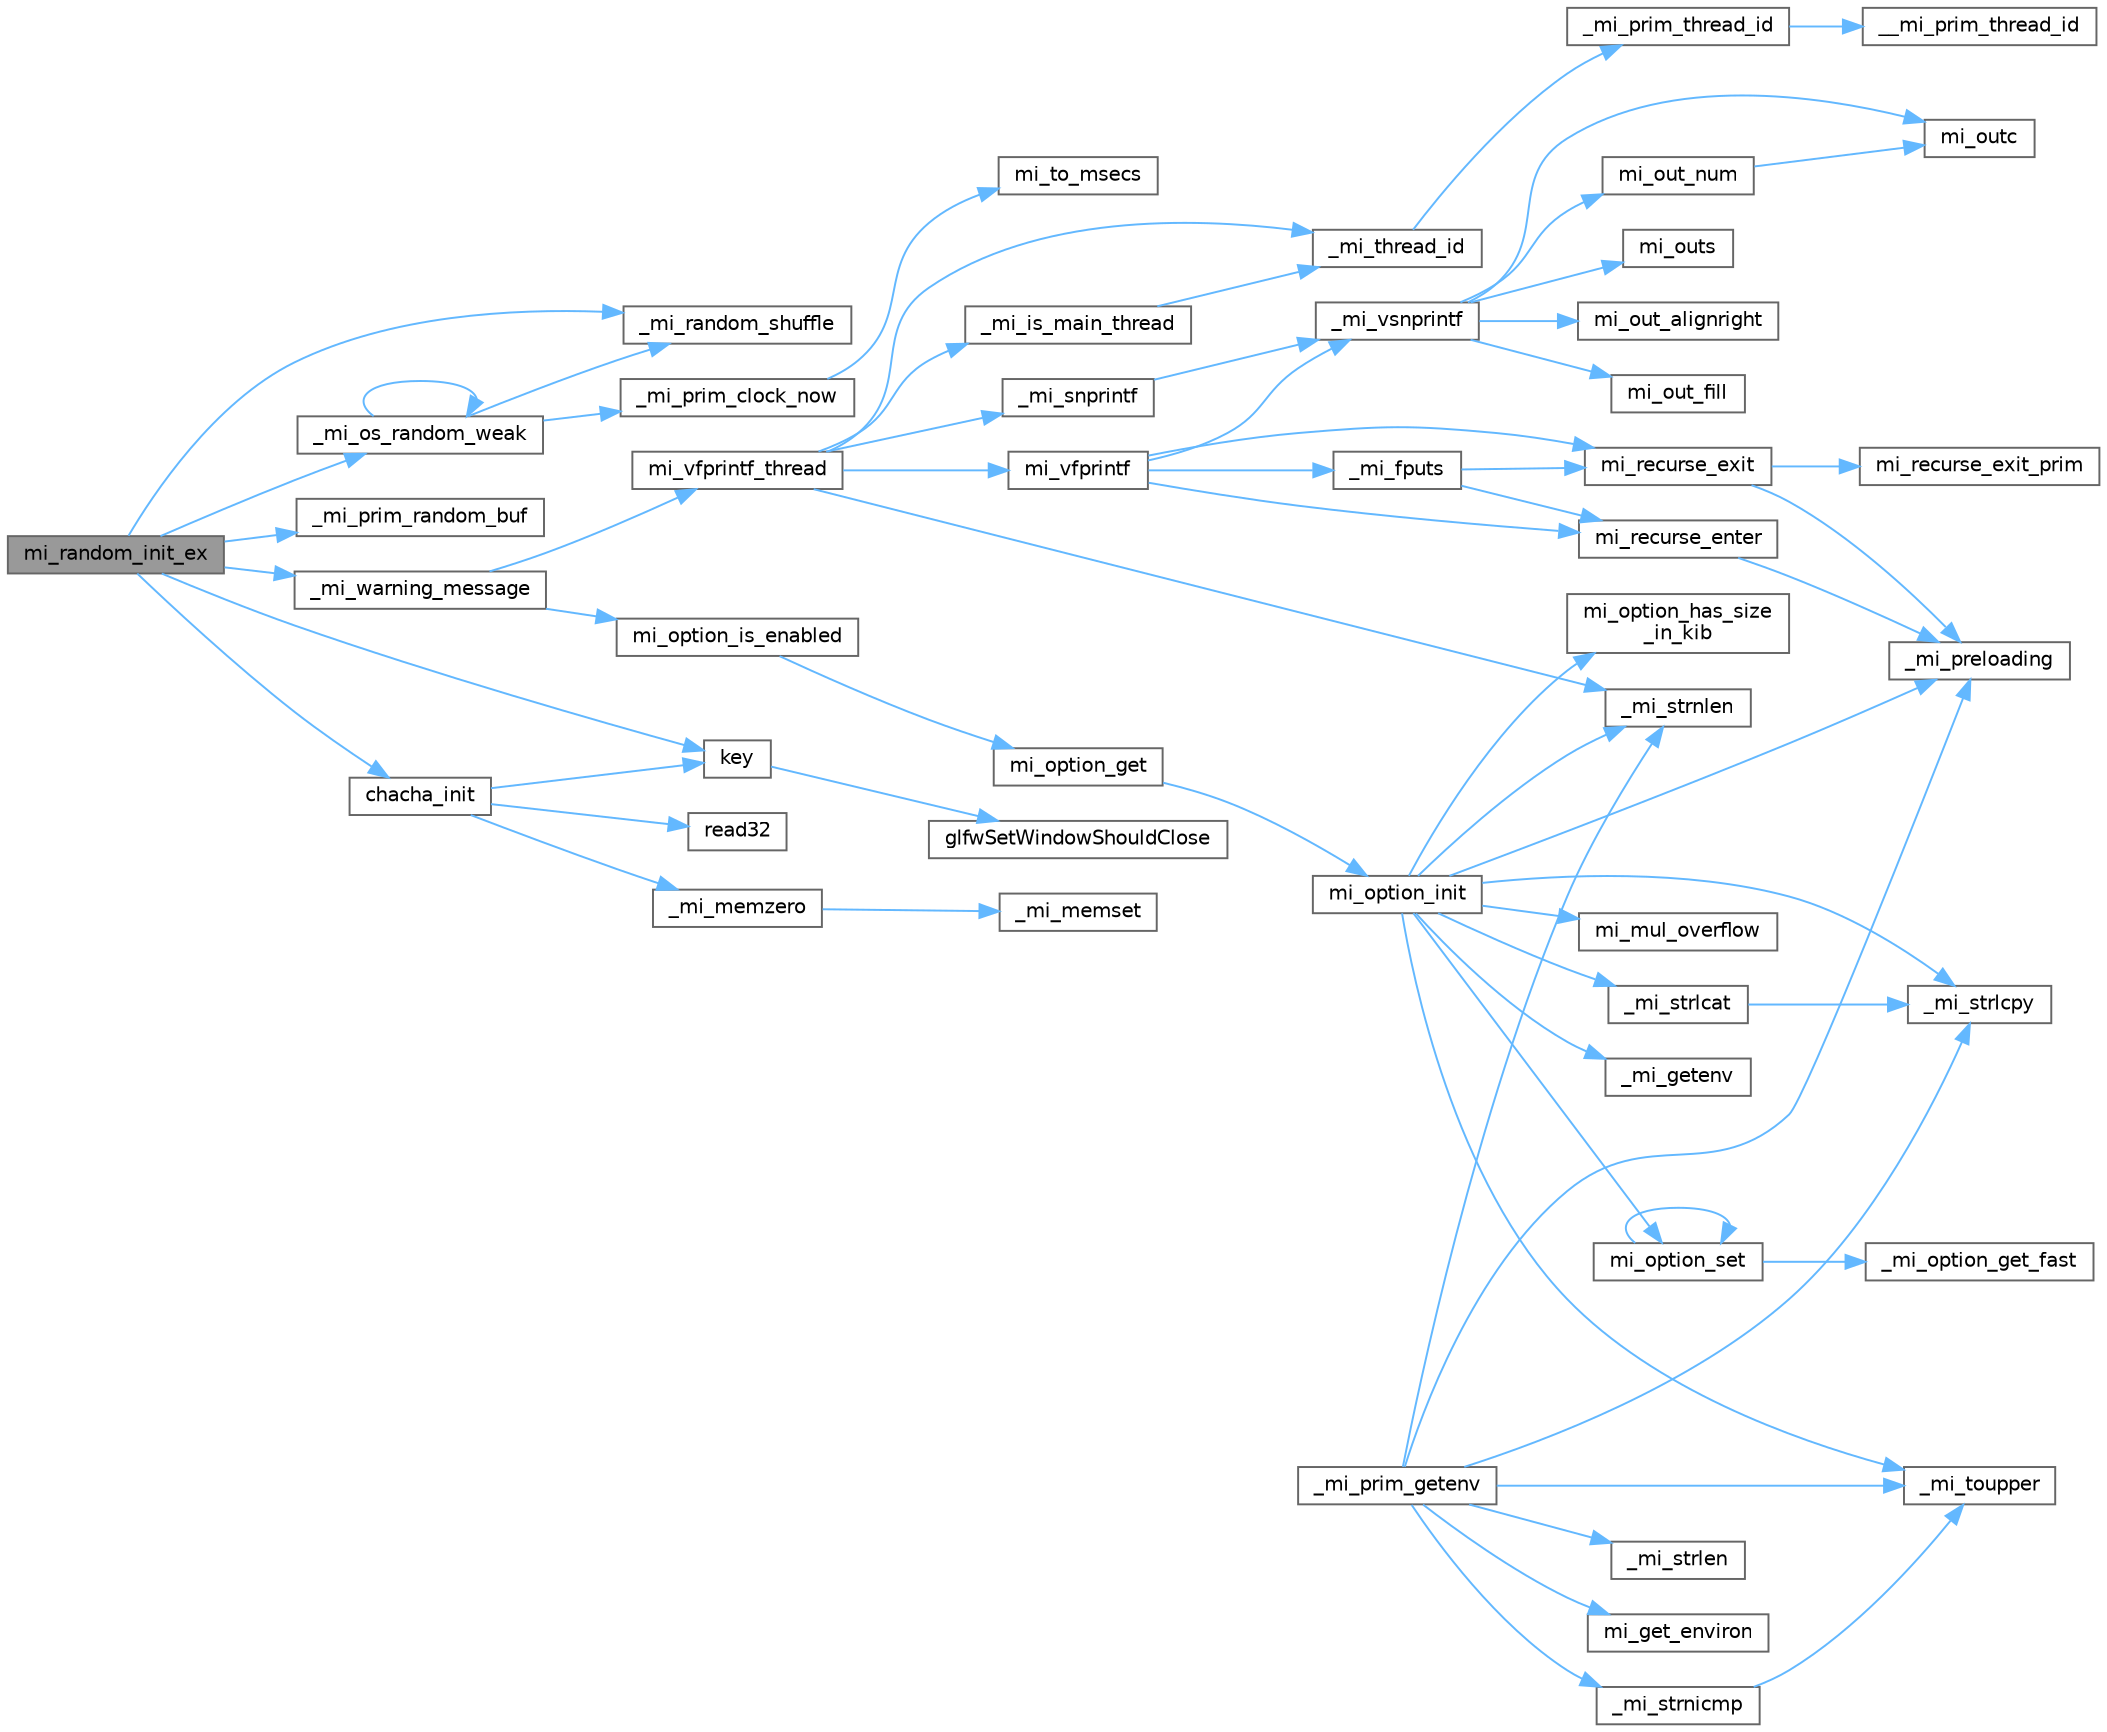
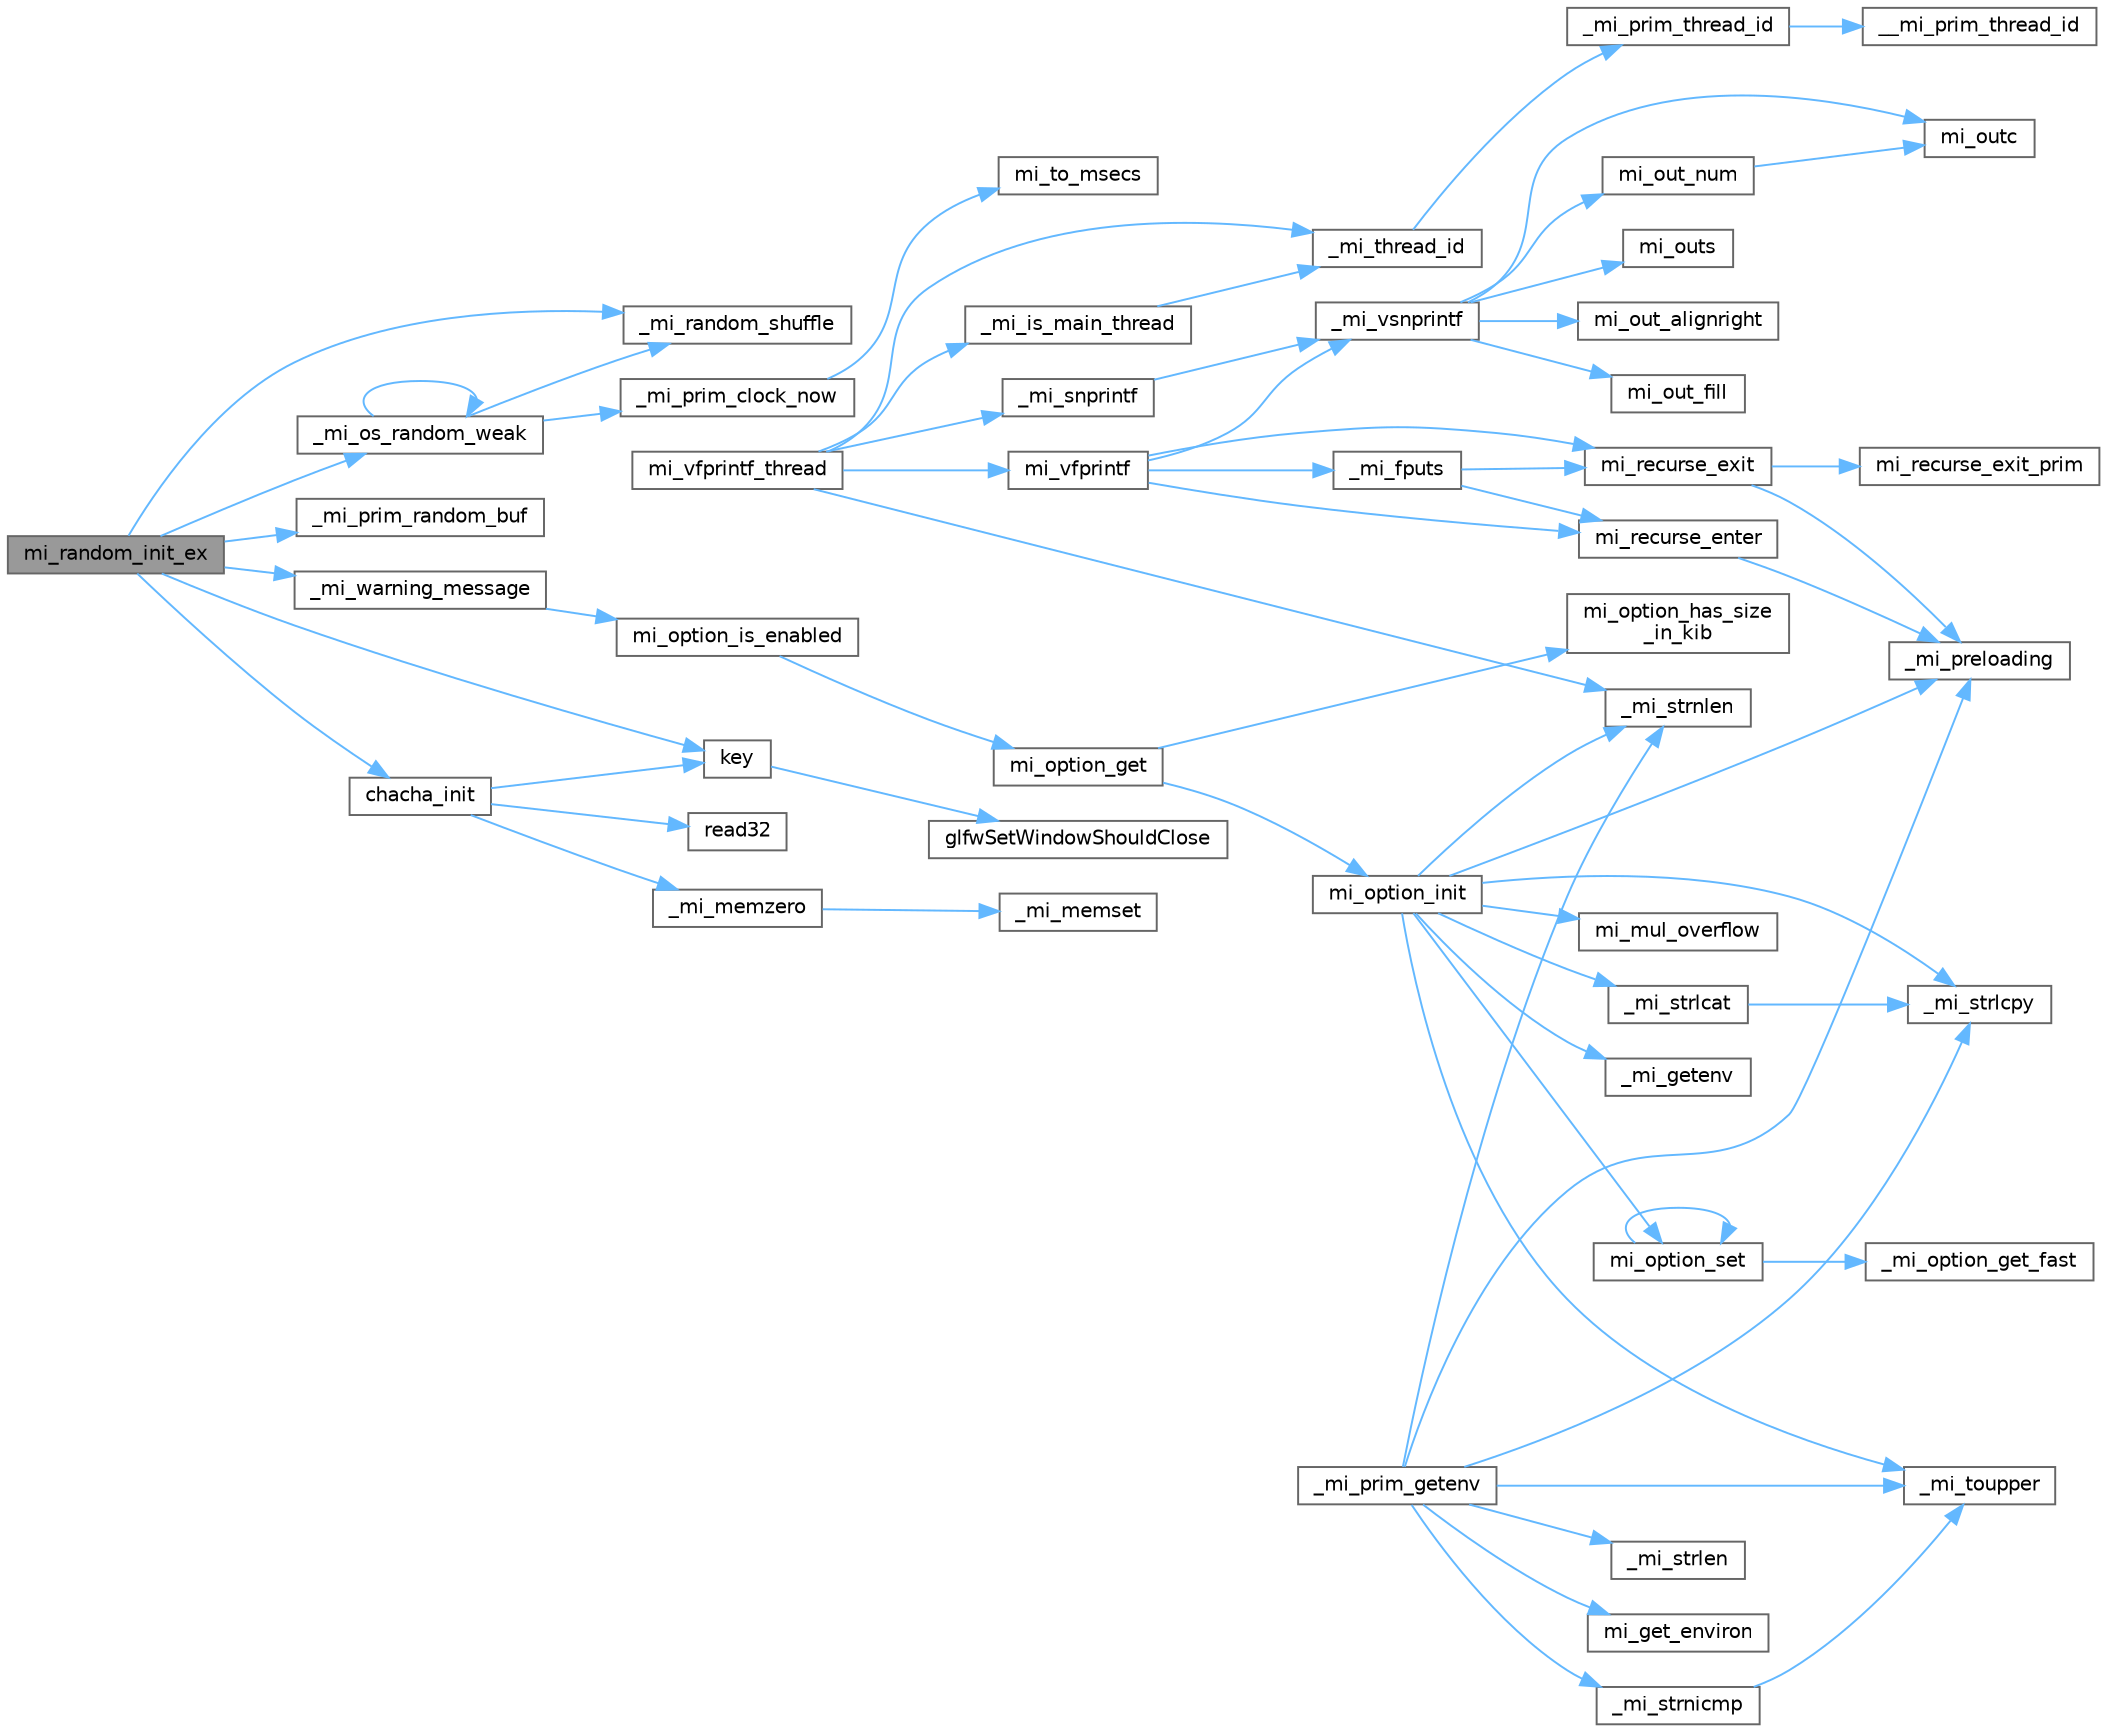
(585, 538) -> none
(1482, 761) -> (1353, 701)
